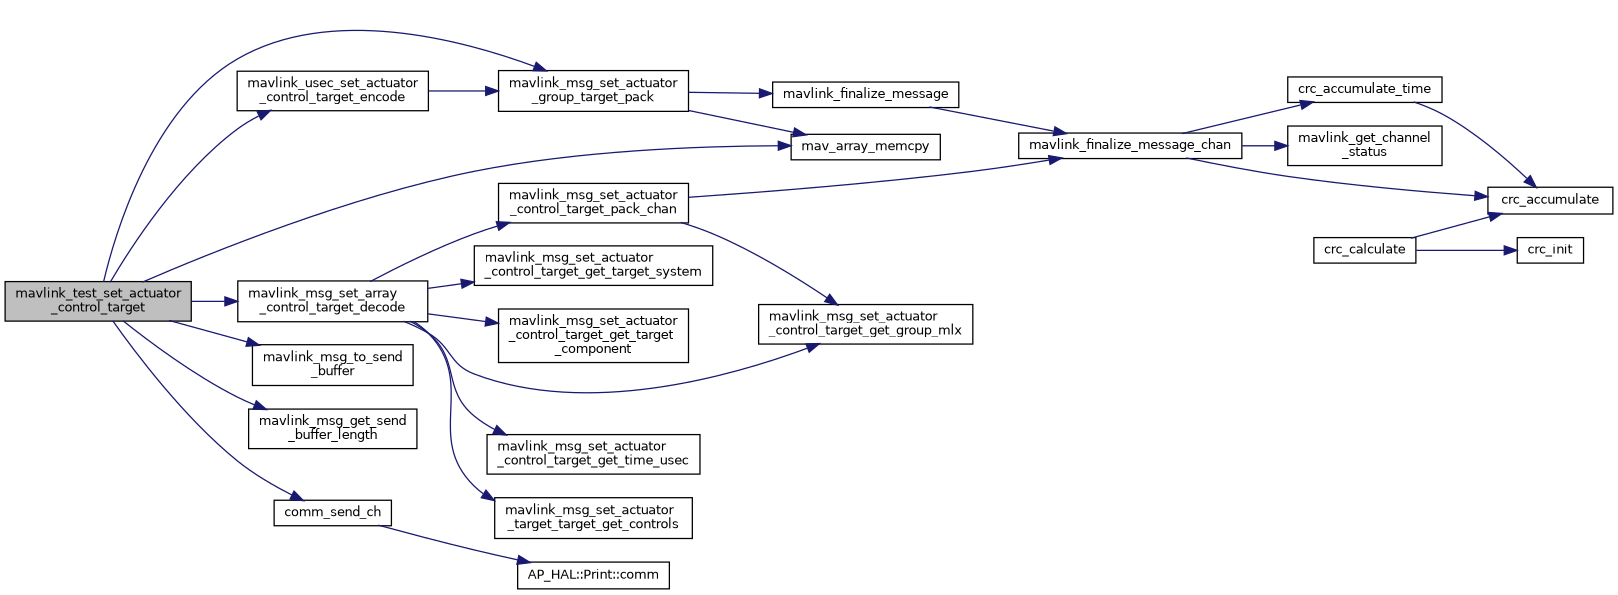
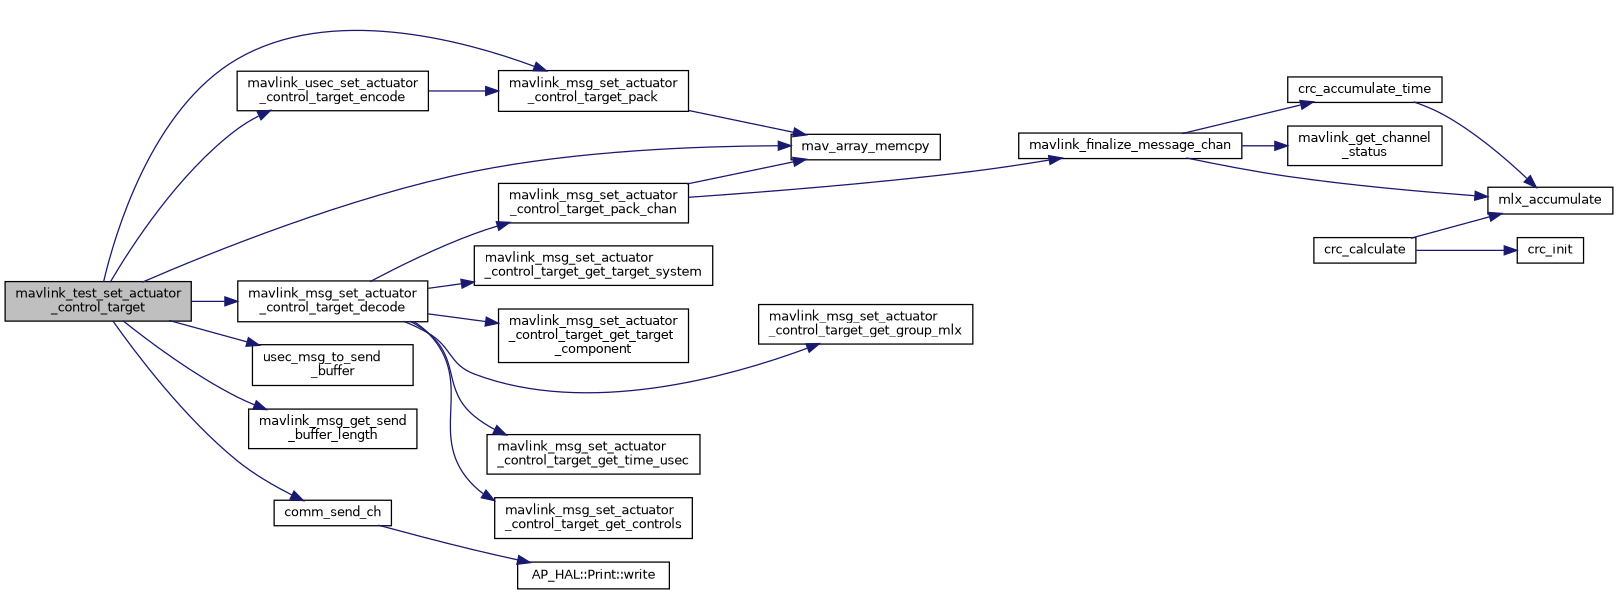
(594, 91) -> (594, 91)
(866, 95) -> none
(1550, 201) -> (1550, 201)
(756, 255) -> (740, 173)
(333, 301) -> (333, 301)
(333, 365) -> (333, 365)
(594, 518) -> (594, 518)
(594, 575) -> (594, 575)
